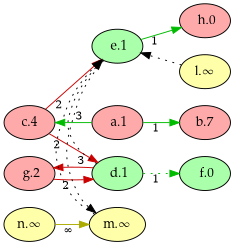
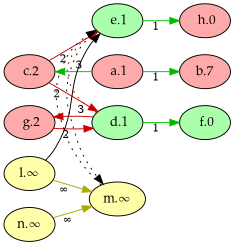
(166, 60) -> (75, 79)
(69, 117) -> (68, 76)
(30, 123) -> (30, 72)
(156, 174) -> (156, 123)
none -> (68, 185)
